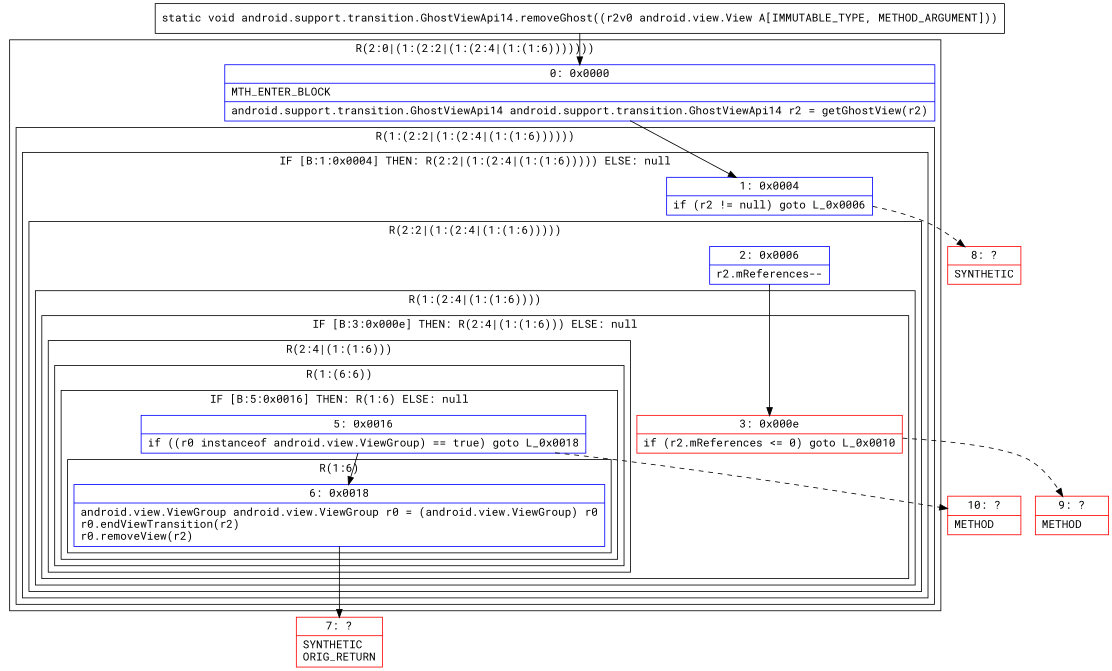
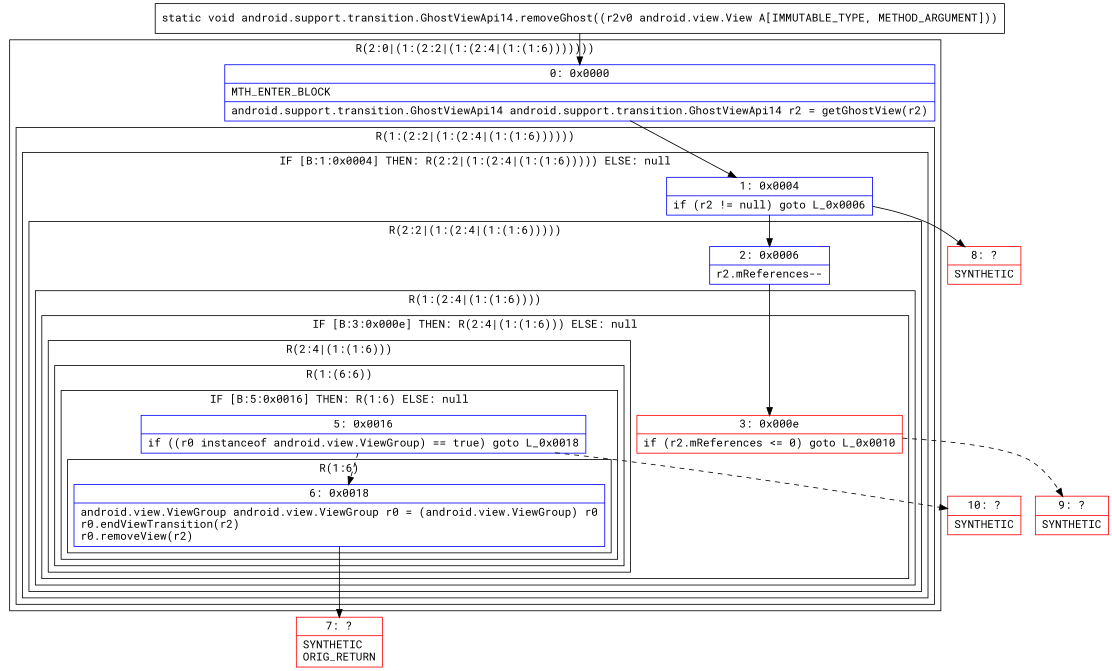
(911, 216) -> (911, 216)
none -> (770, 227)
(354, 465) -> (354, 465)
(974, 525) -> (984, 525)
(1062, 525) -> (1072, 525)
